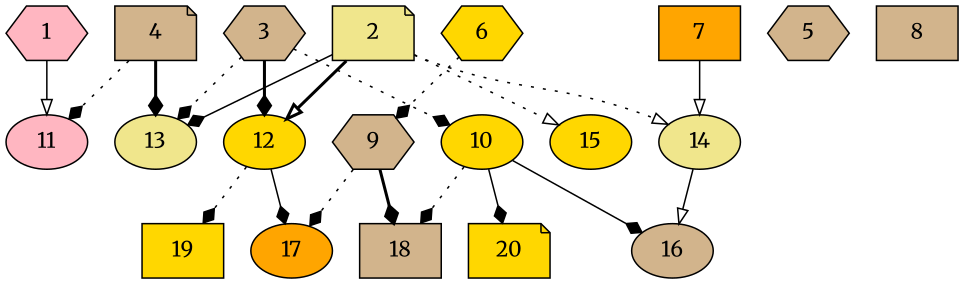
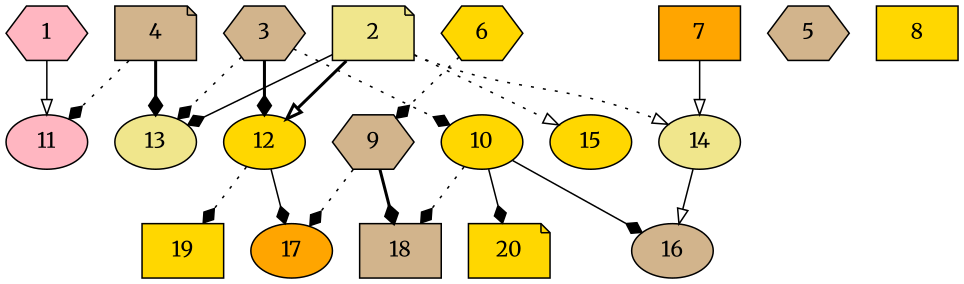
(917, 33) -> (917, 33)
